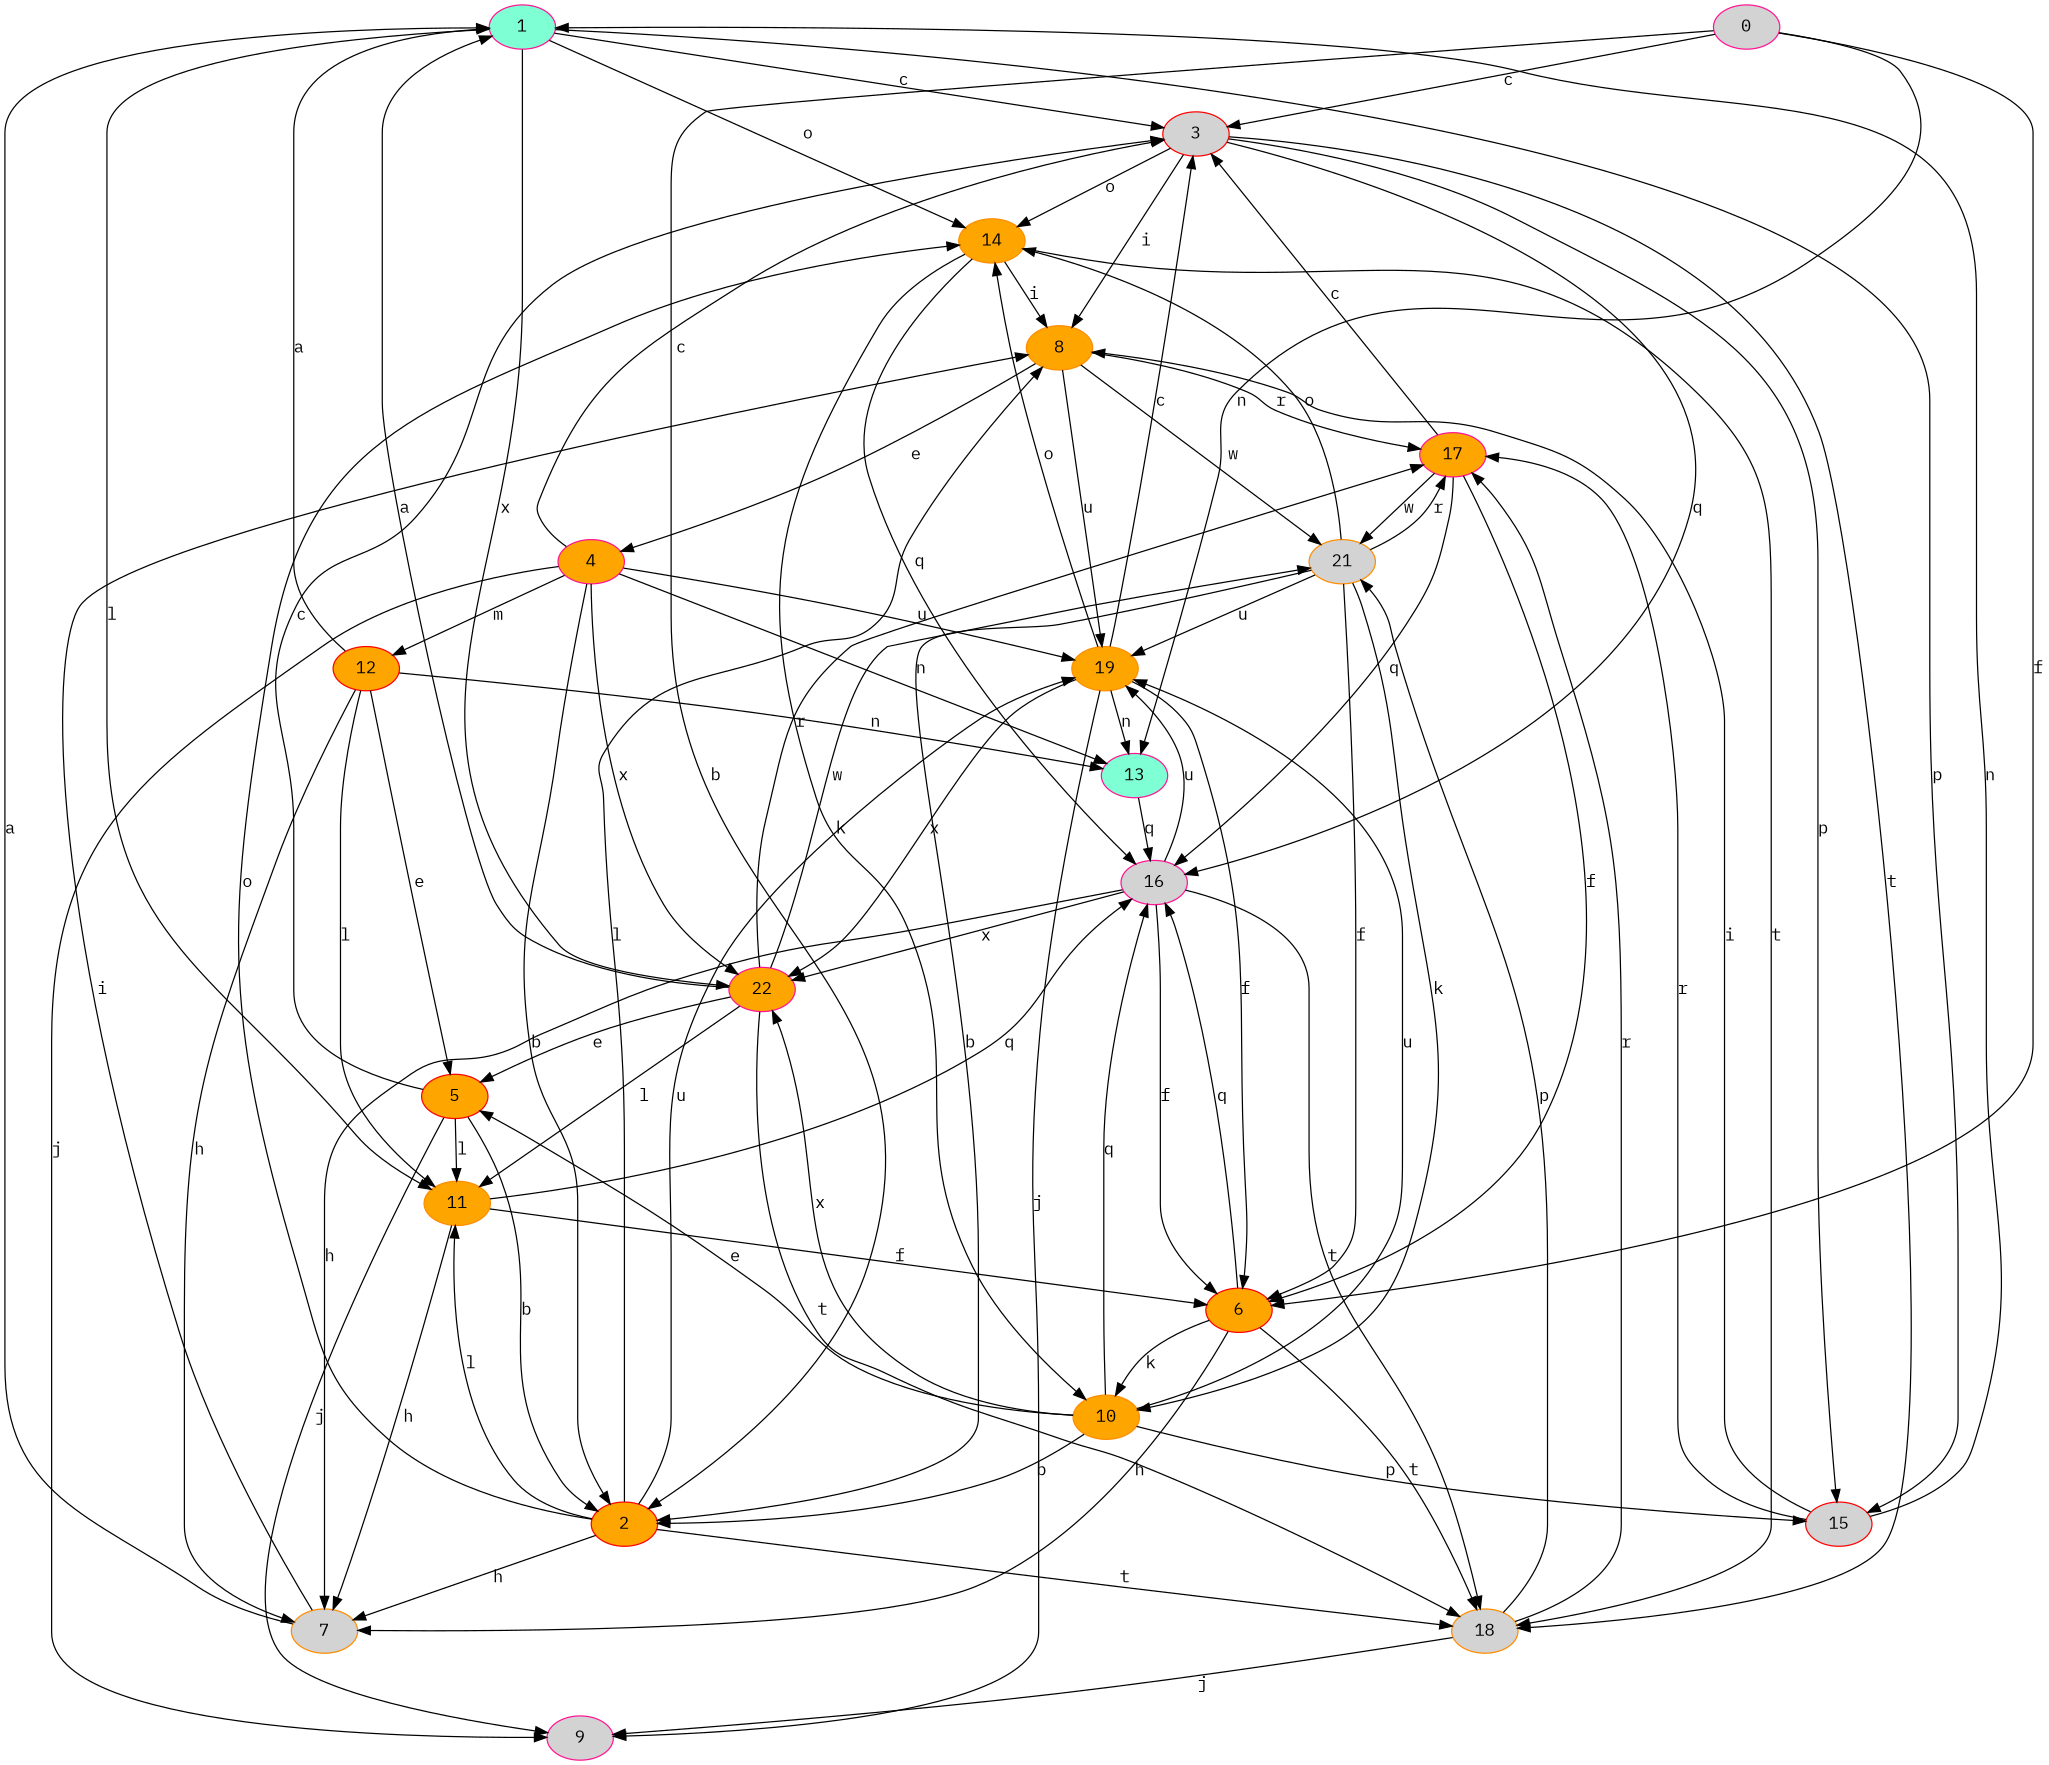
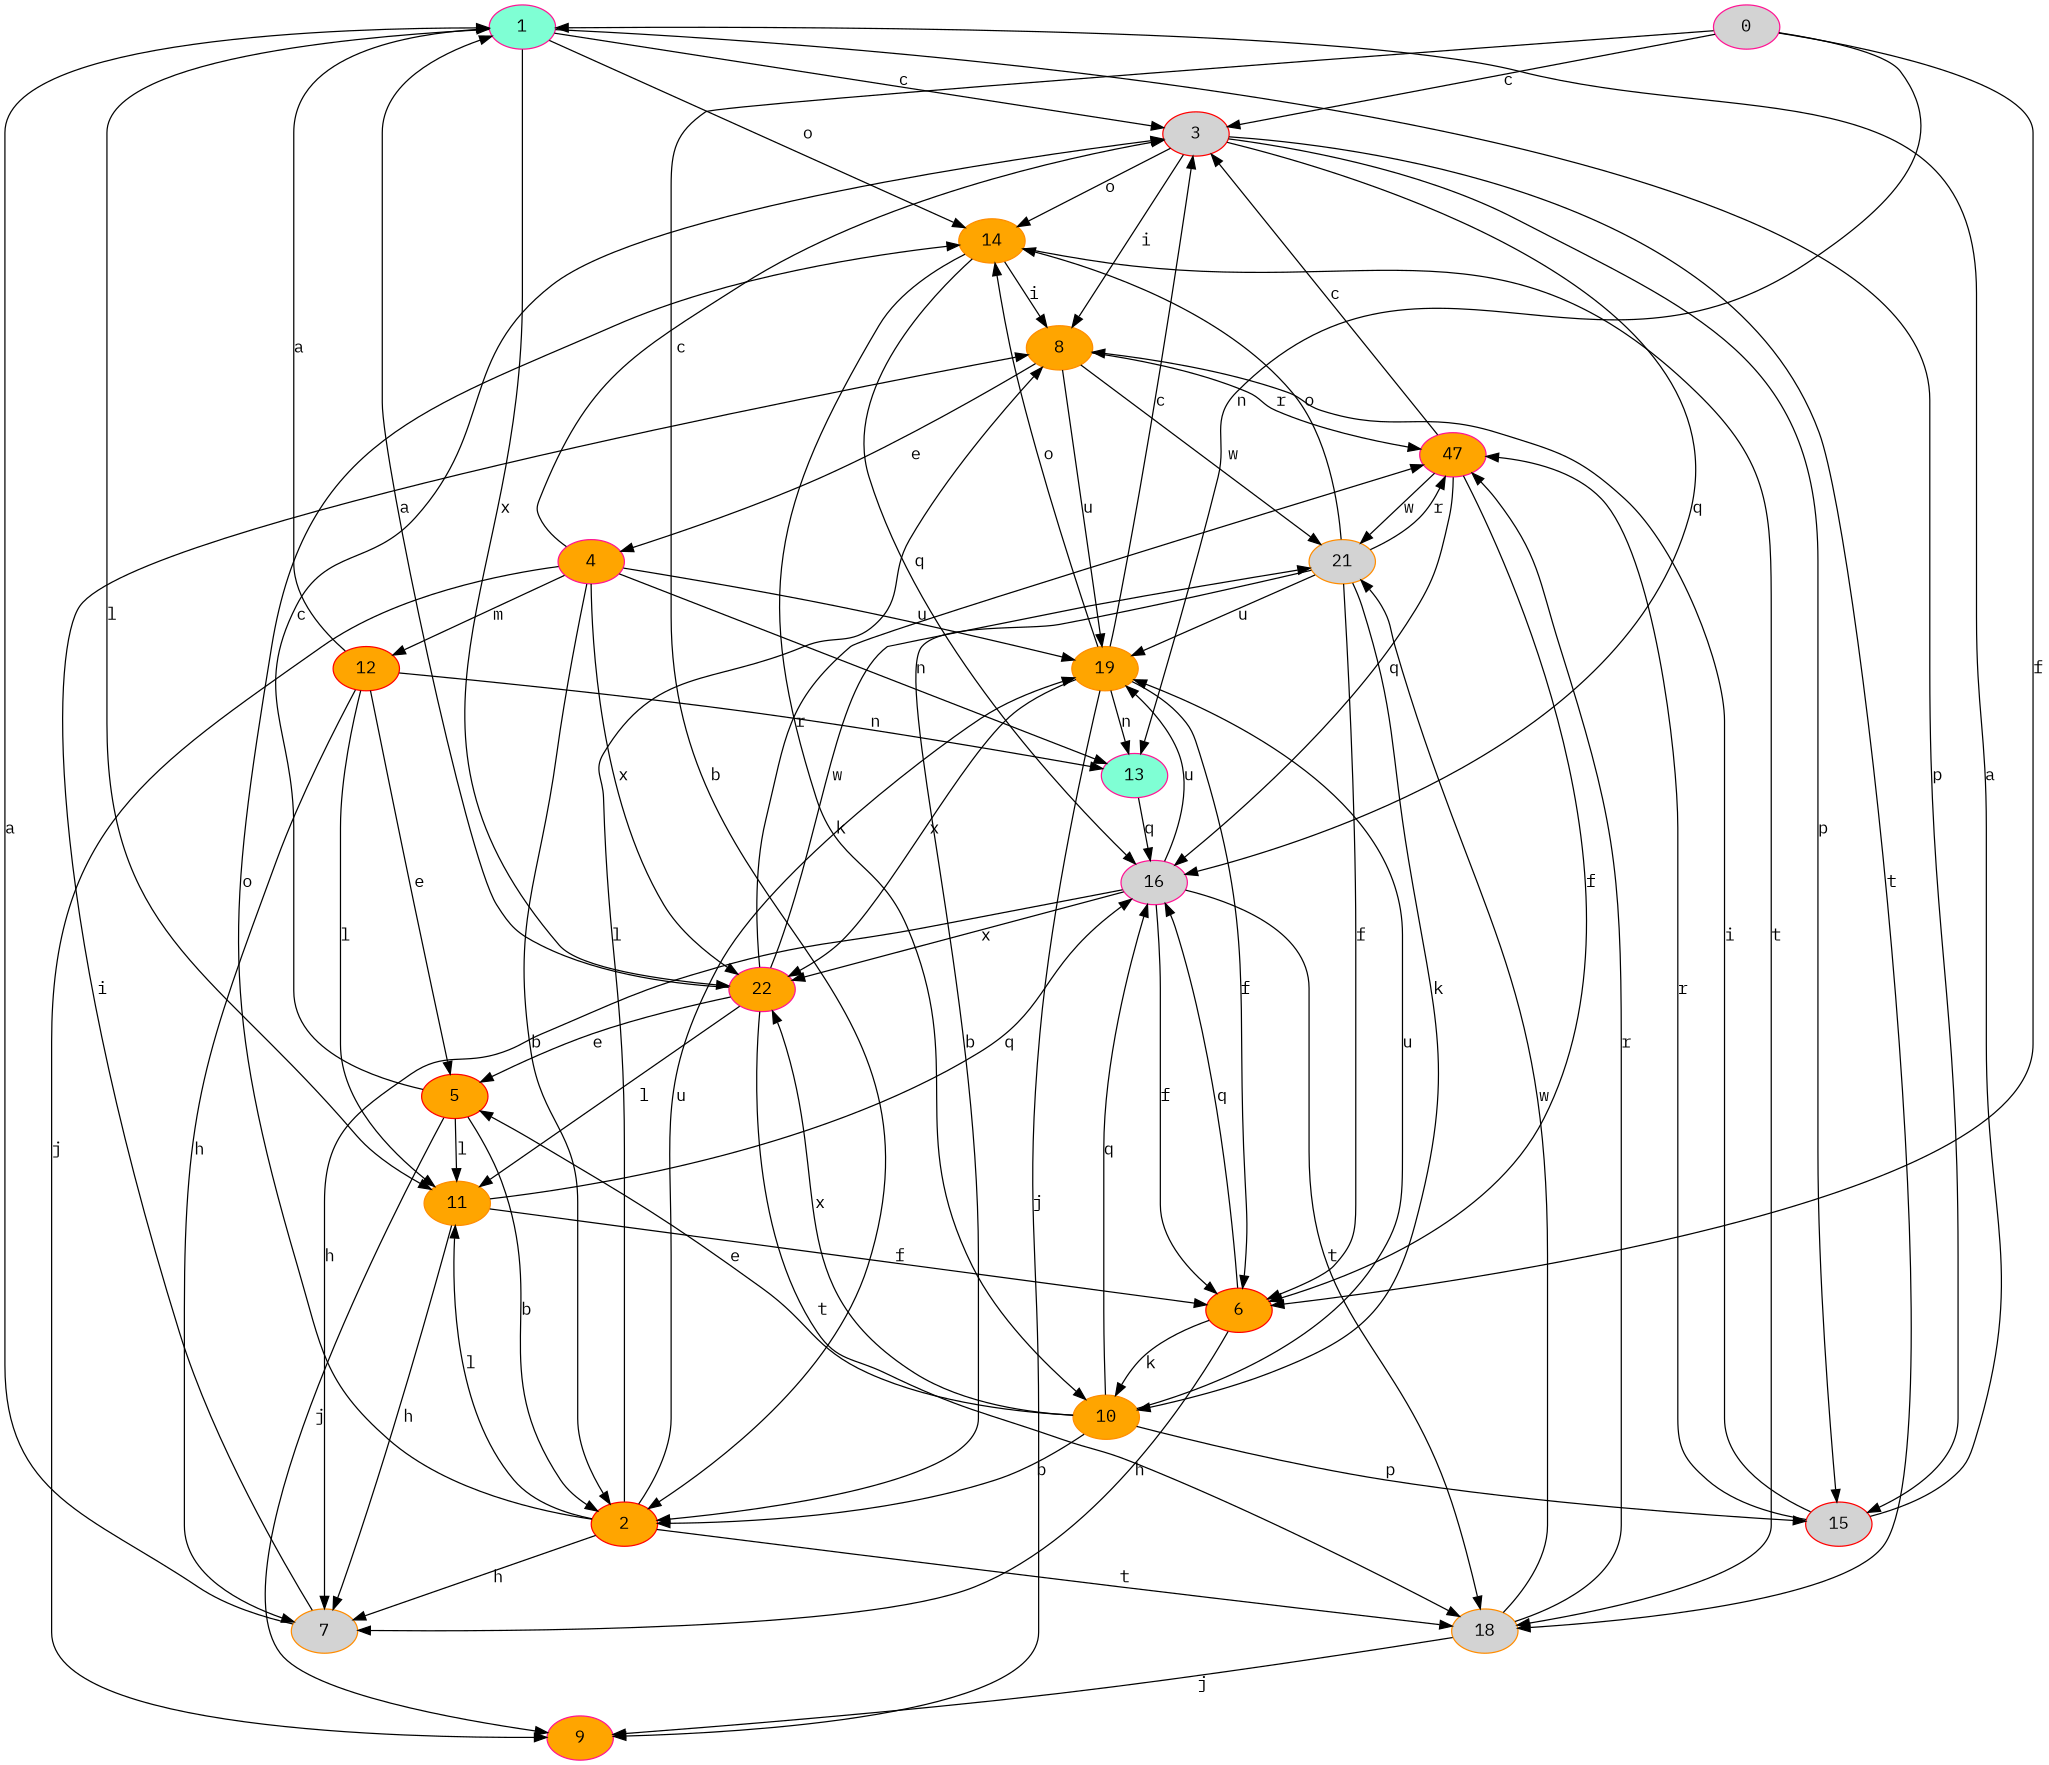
(1453, 455) -> (1453, 455)
(1991, 776) -> (1991, 776)
(1544, 1096) -> (1544, 1096)
(1385, 1448) -> none
(580, 1738) -> (580, 1738)
